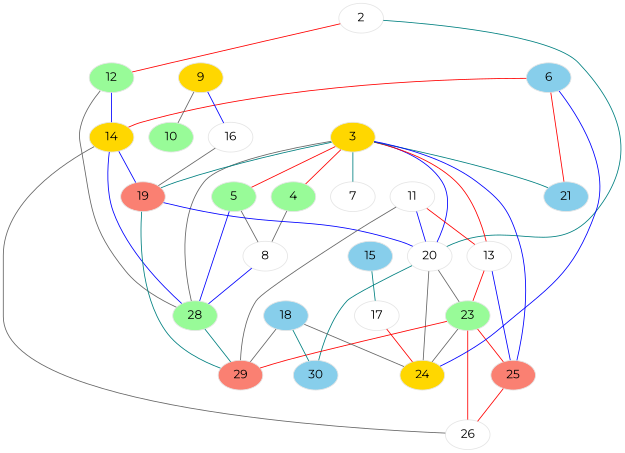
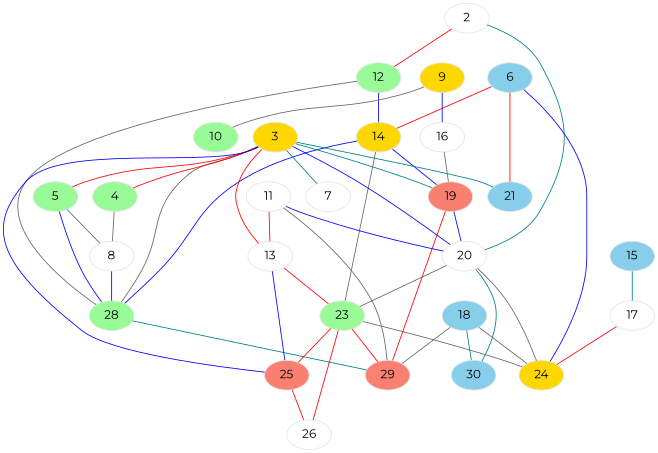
(153, 306) -> (419, 286)
(107, 389) -> (361, 223)
